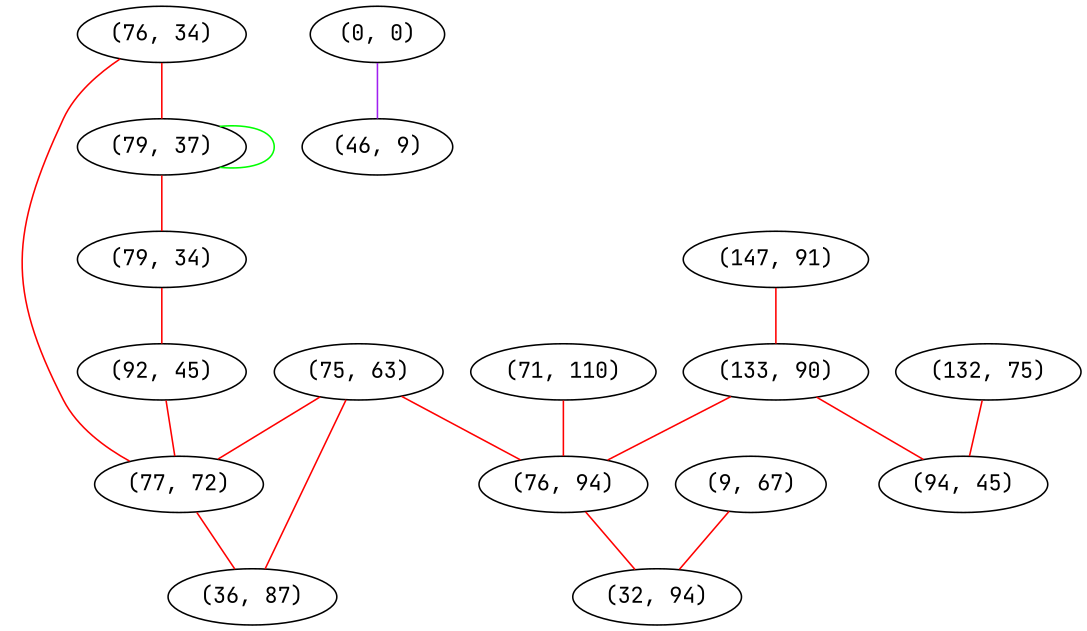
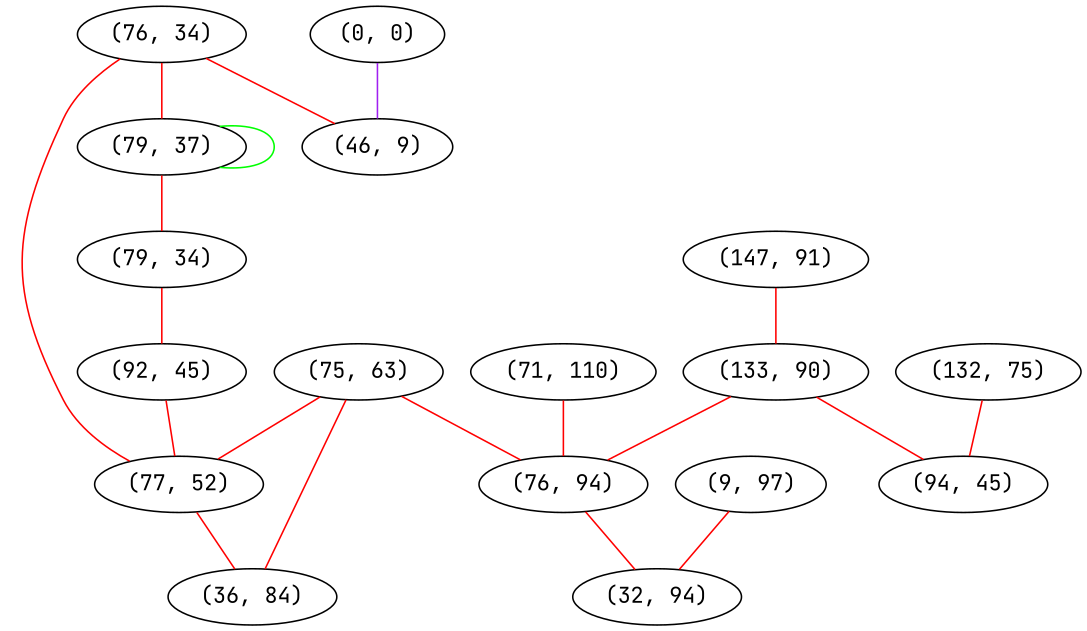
none -> (270, 91)
(179, 484) -> (179, 484)
(751, 484) -> (751, 484)
(252, 597) -> (252, 597)
